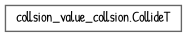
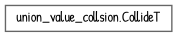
(93, 18) -> (89, 18)
